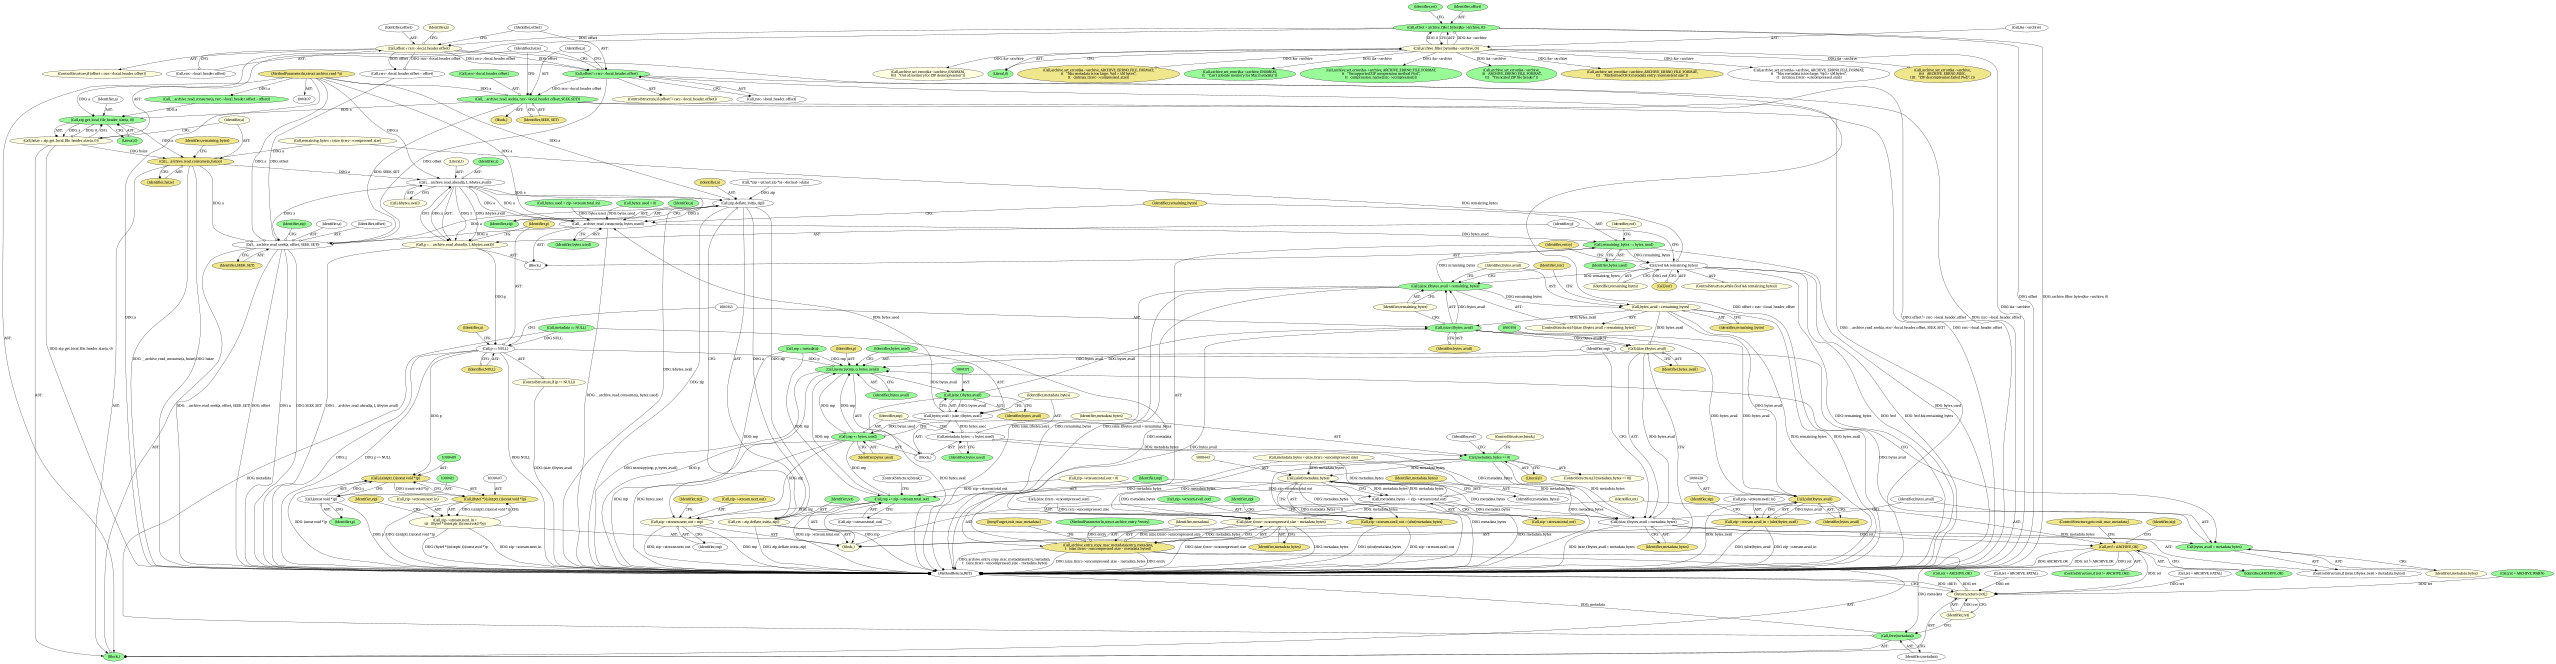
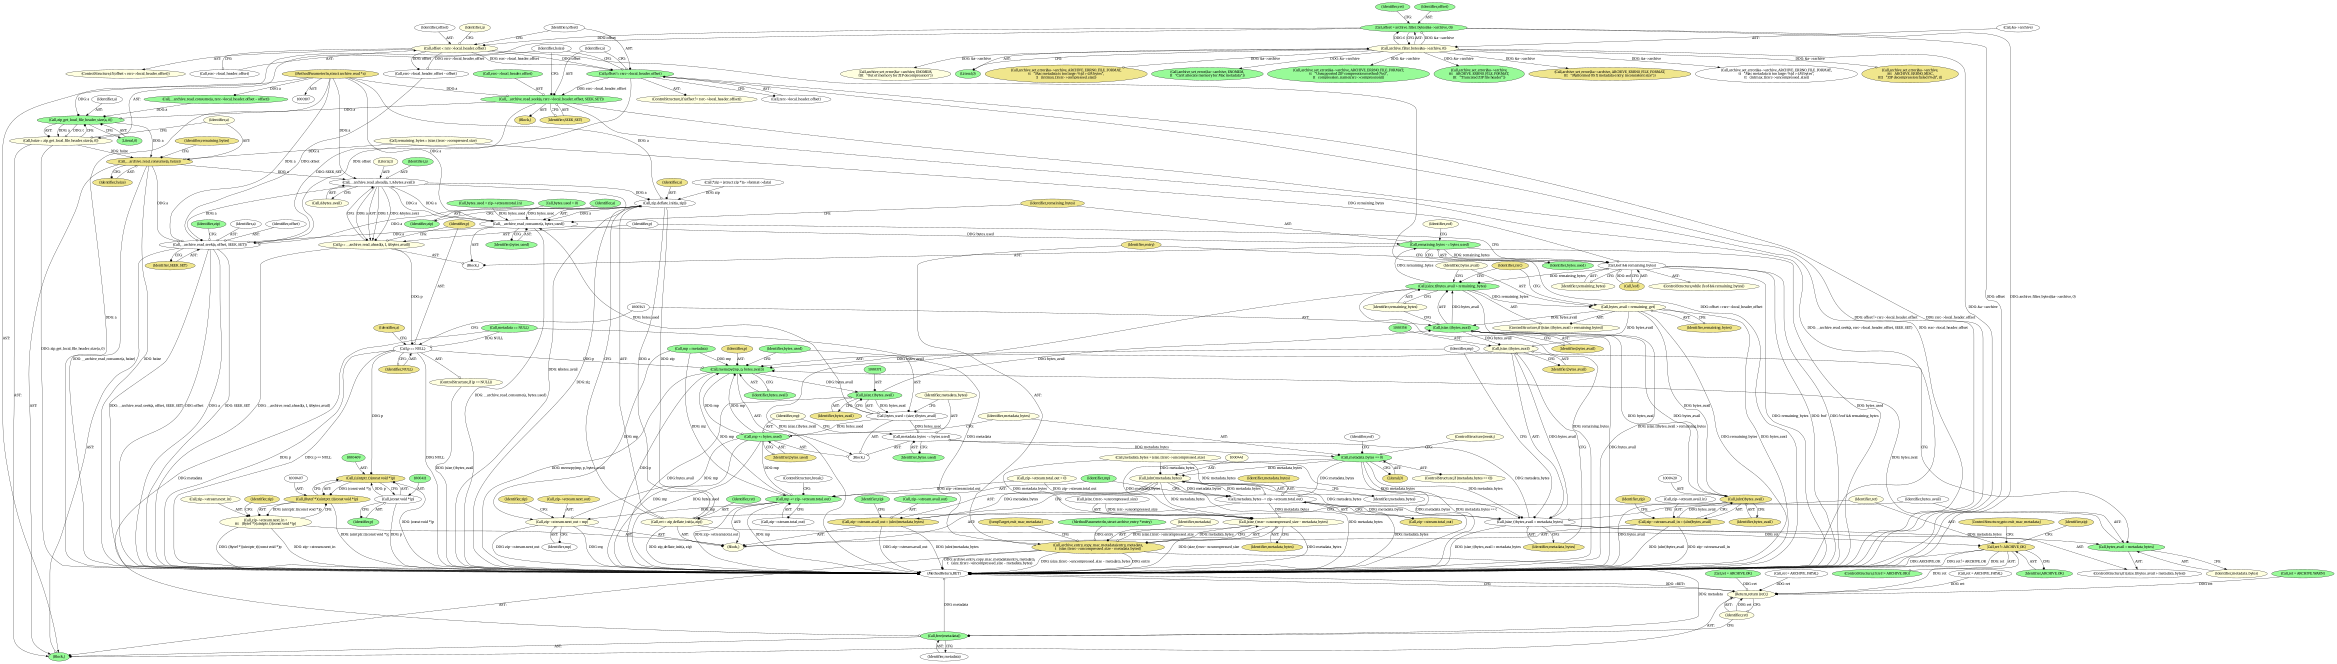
(1661, 307) -> (1628, 307)
(953, 416) -> (907, 416)
none -> (1319, 476)
